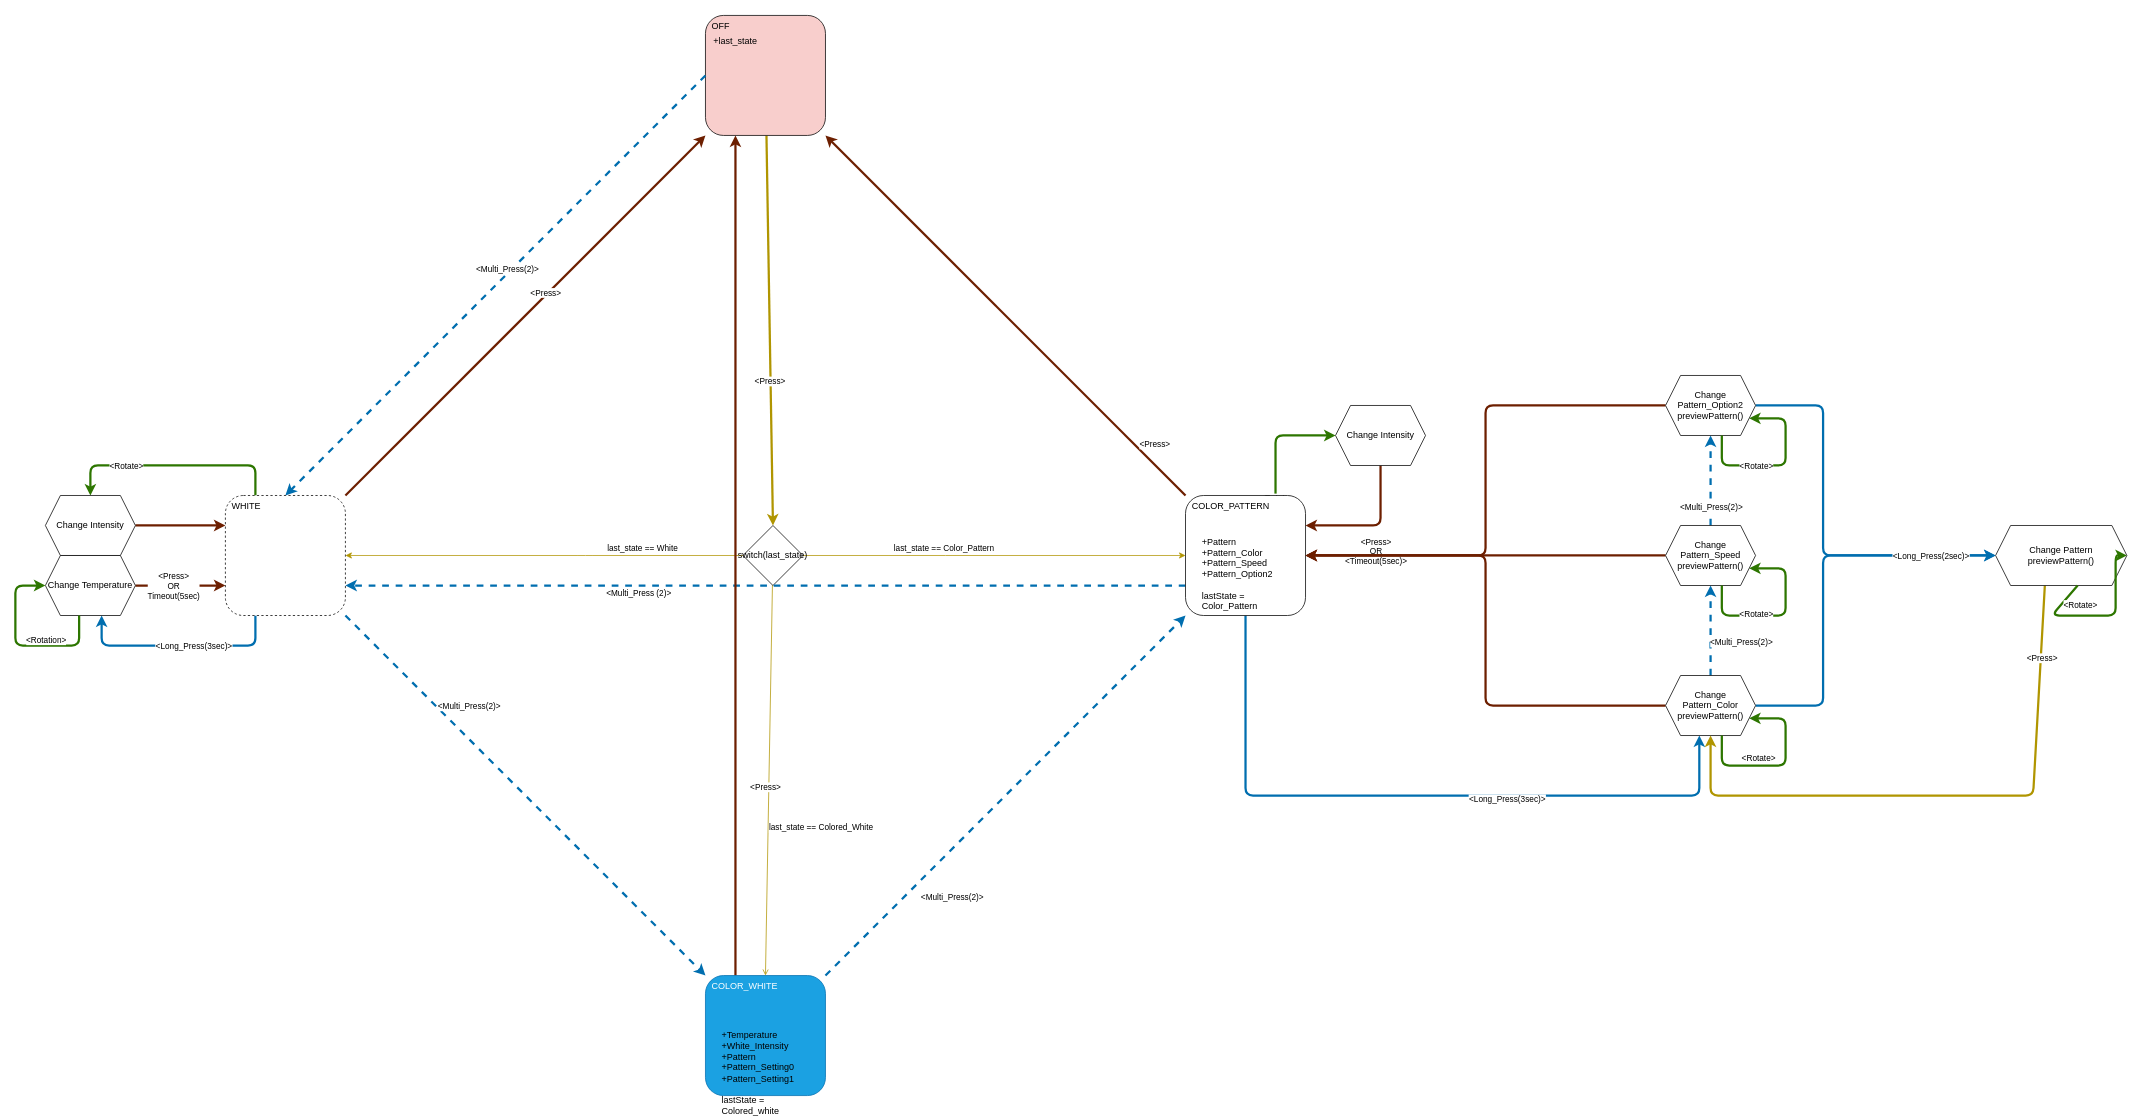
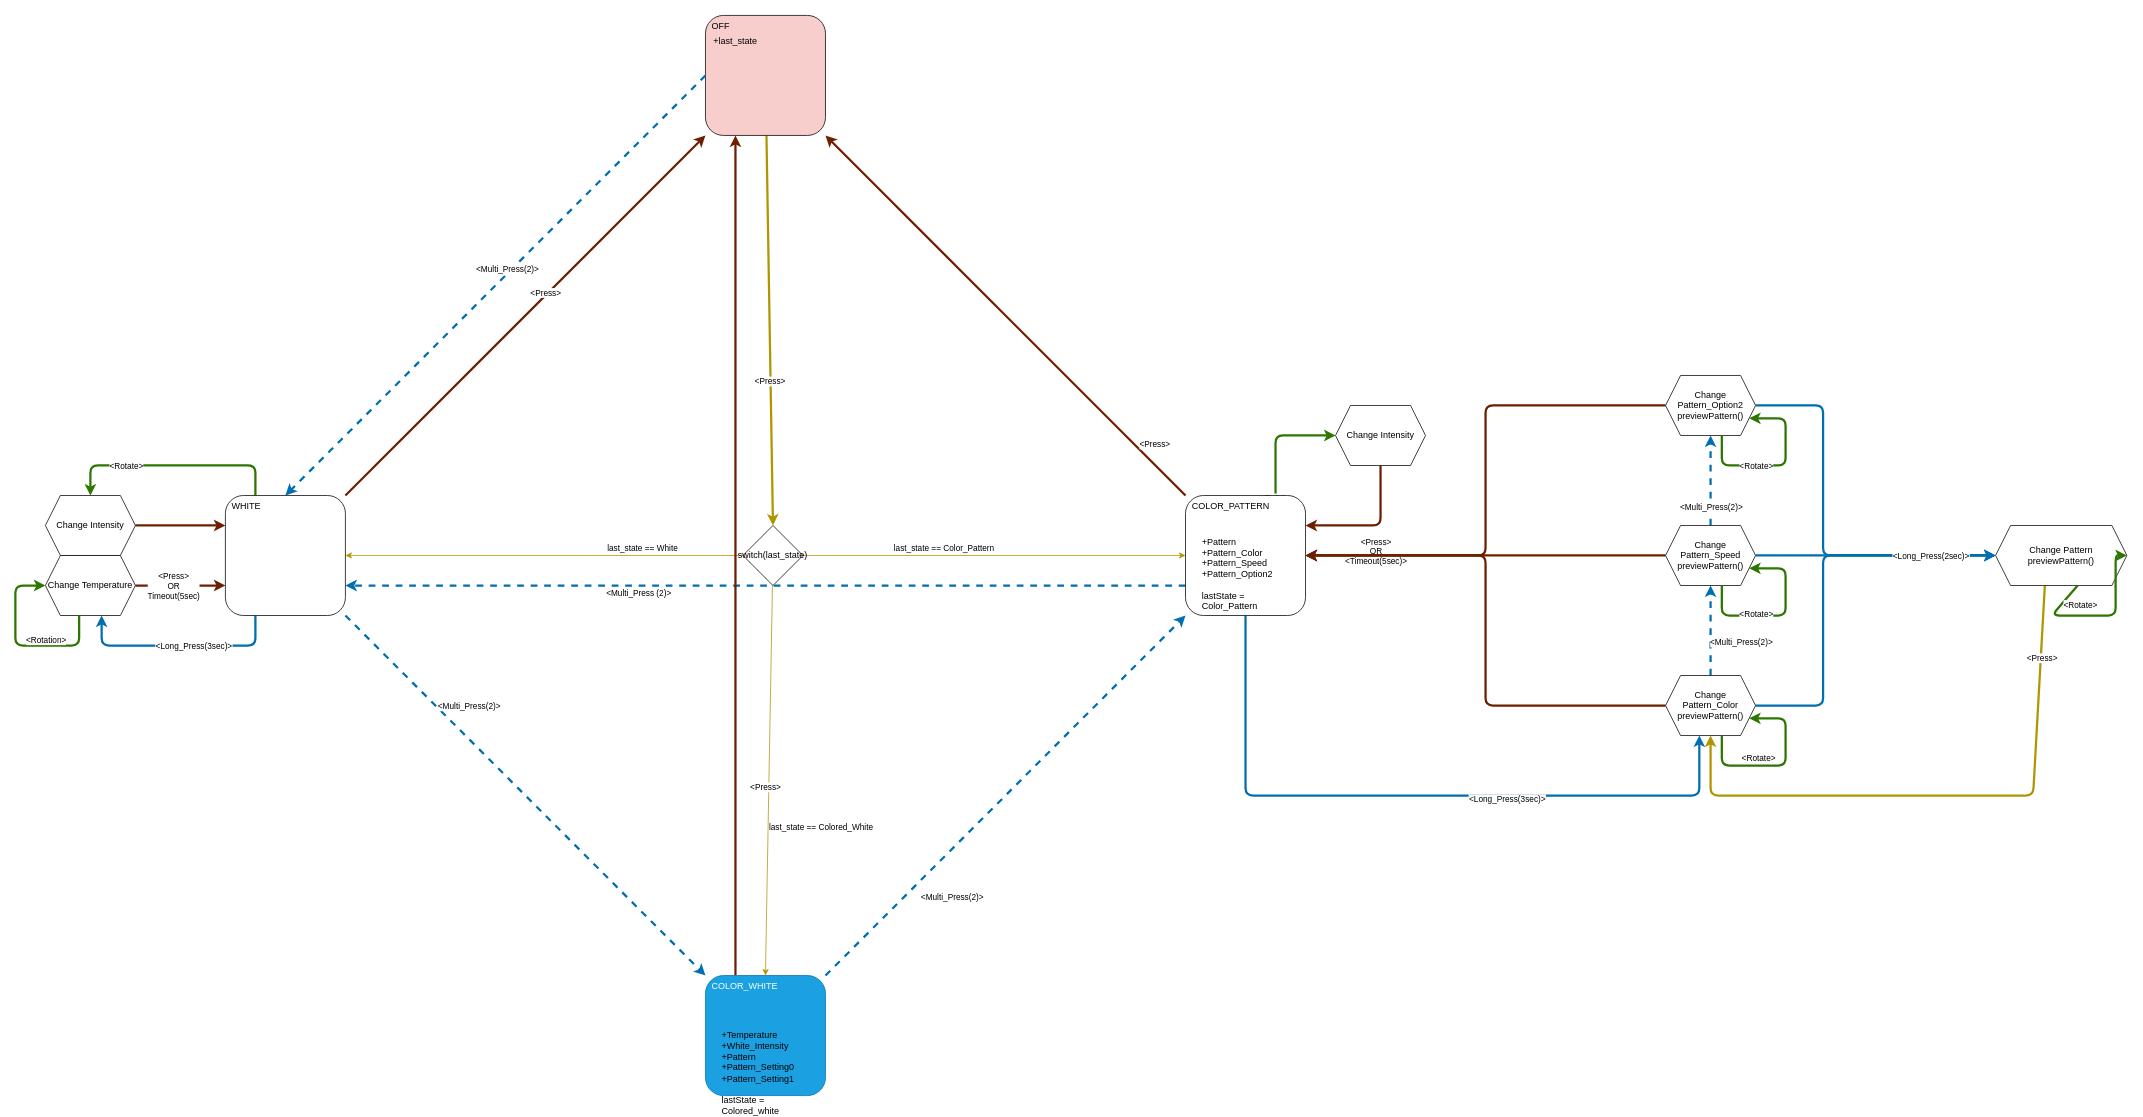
(285, 555) -> (285, 555)
none -> (1787, 555)
(765, 970) -> (765, 969)
